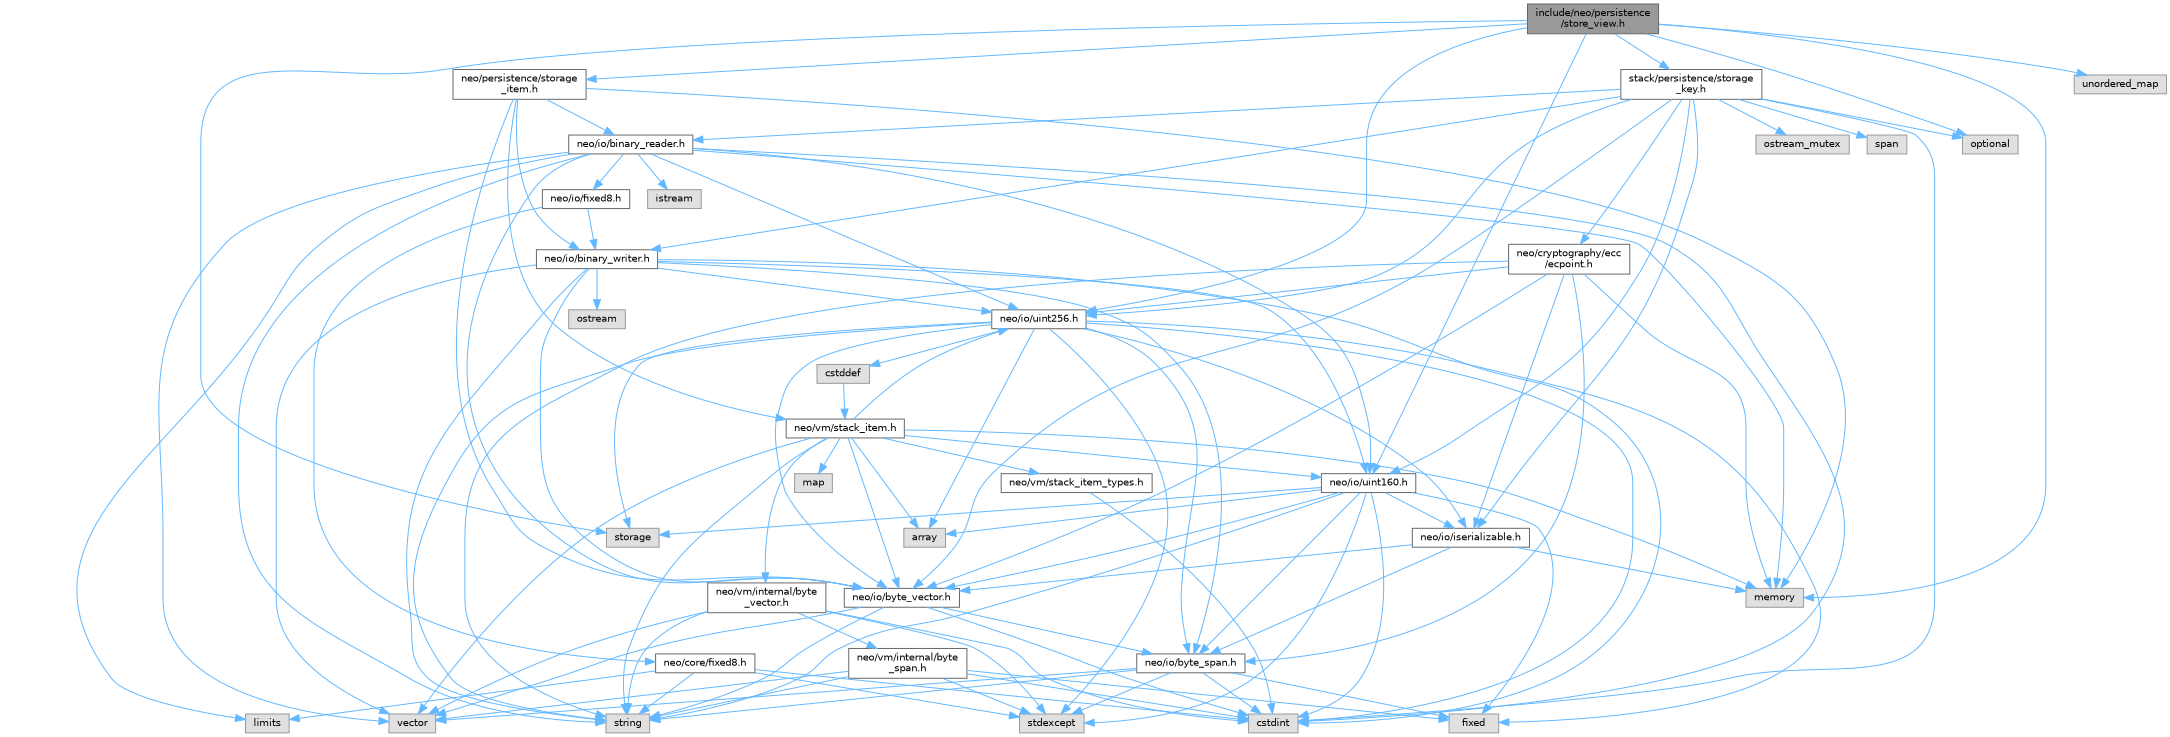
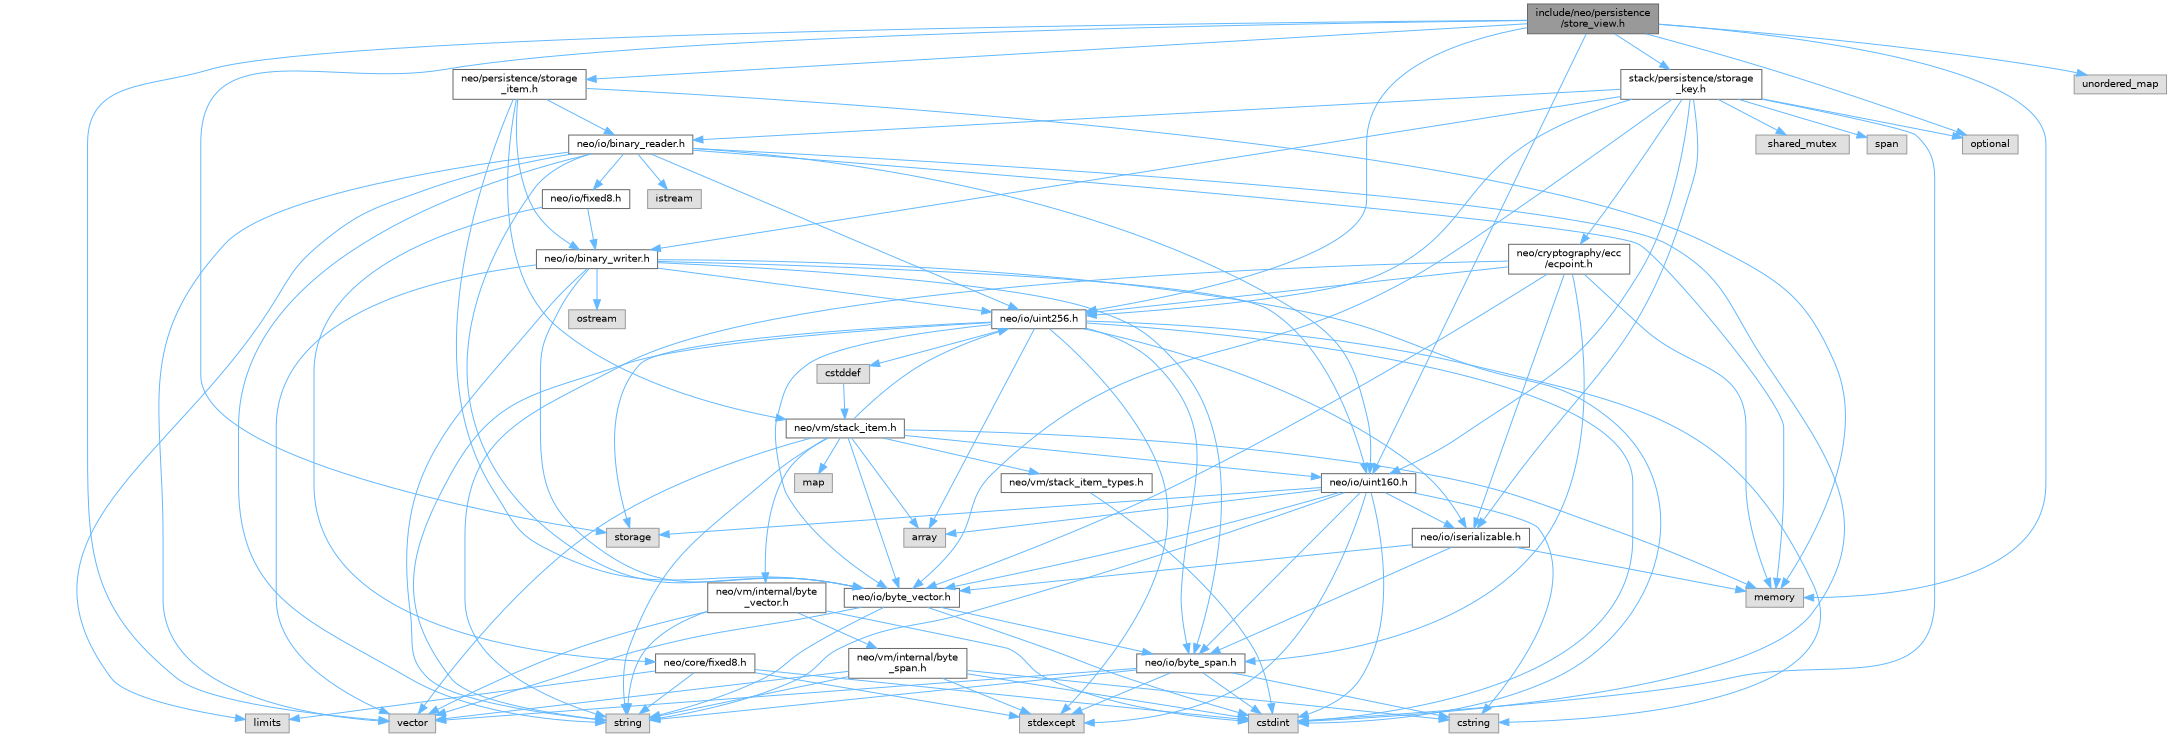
none -> (404, 48)
(1803, 144) -> (1803, 144)
(972, 647) -> none
(1474, 723) -> (1474, 723)
